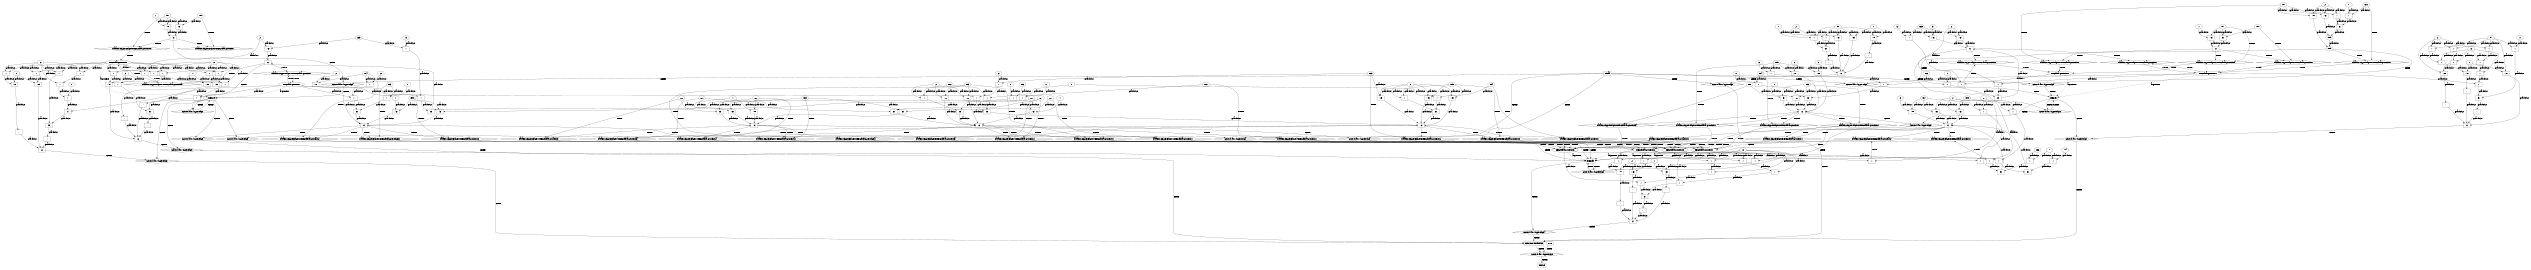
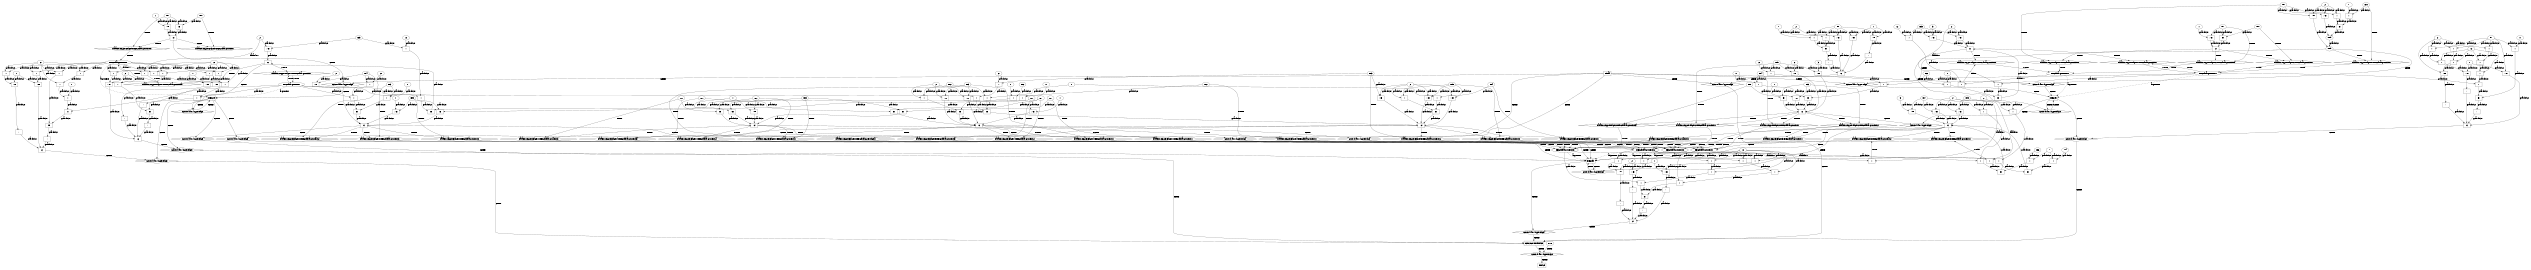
(380, 139) -> (380, 139)
